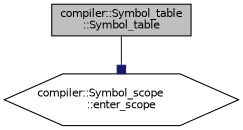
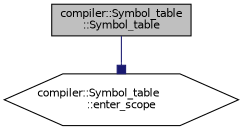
(121, 100) -> (121, 100)
